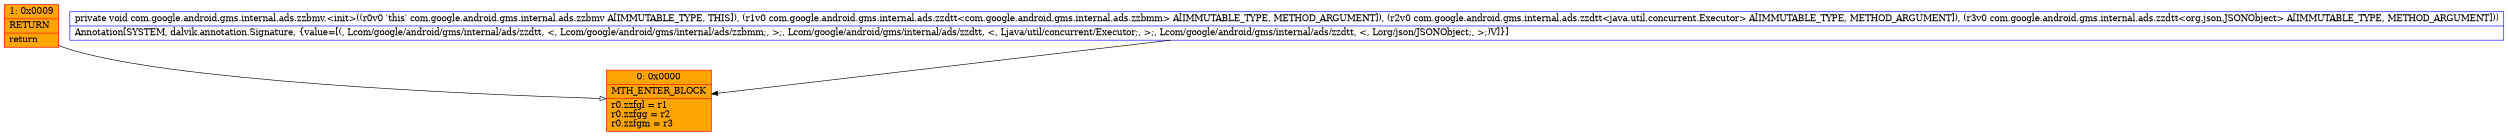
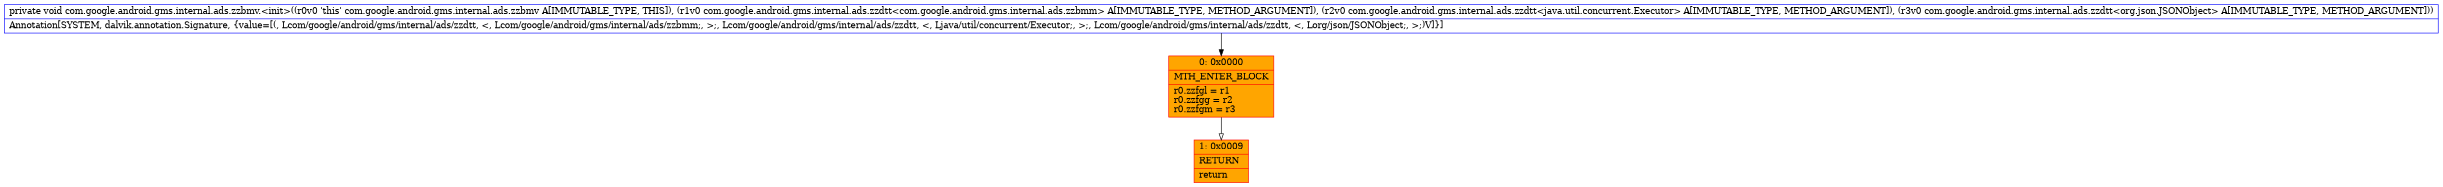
(328, 85) -> (1221, 125)
